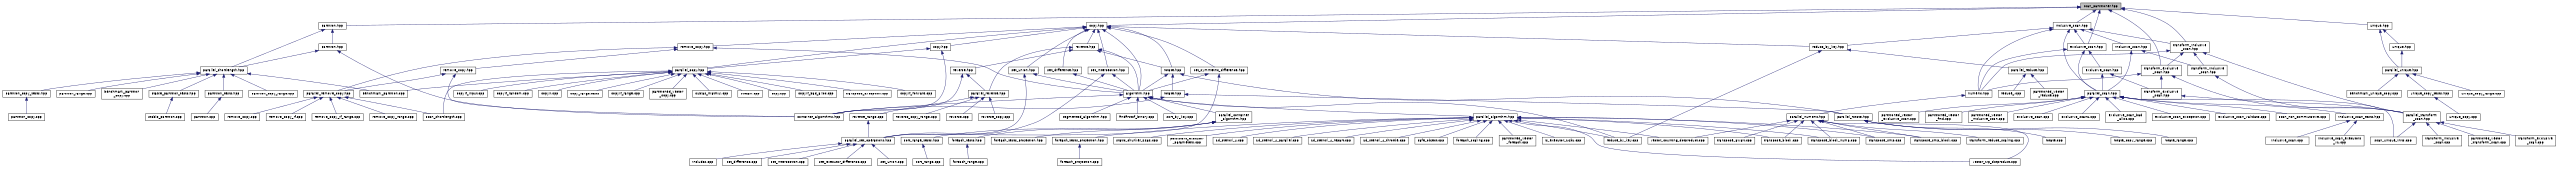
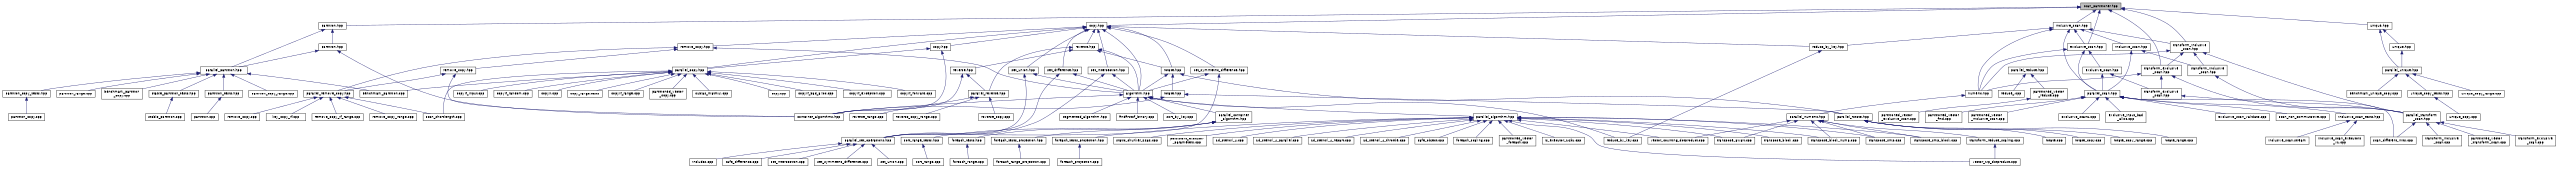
(1930, 59) -> none
(224, 70) -> (224, 70)
(750, 94) -> none
(867, 94) -> (867, 94)
(1996, 105) -> (1973, 106)
(286, 117) -> (286, 117)
(959, 117) -> none
(2033, 117) -> none
(2126, 117) -> (2126, 117)
(2181, 117) -> none
(1942, 125) -> (1995, 153)
(1563, 129) -> (1622, 125)
(1793, 130) -> none
(868, 131) -> (1018, 126)
none -> (2088, 141)
(2287, 141) -> (2287, 141)
(2393, 141) -> (2393, 141)
(742, 162) -> (742, 162)
(843, 162) -> (843, 162)
none -> (1021, 162)
